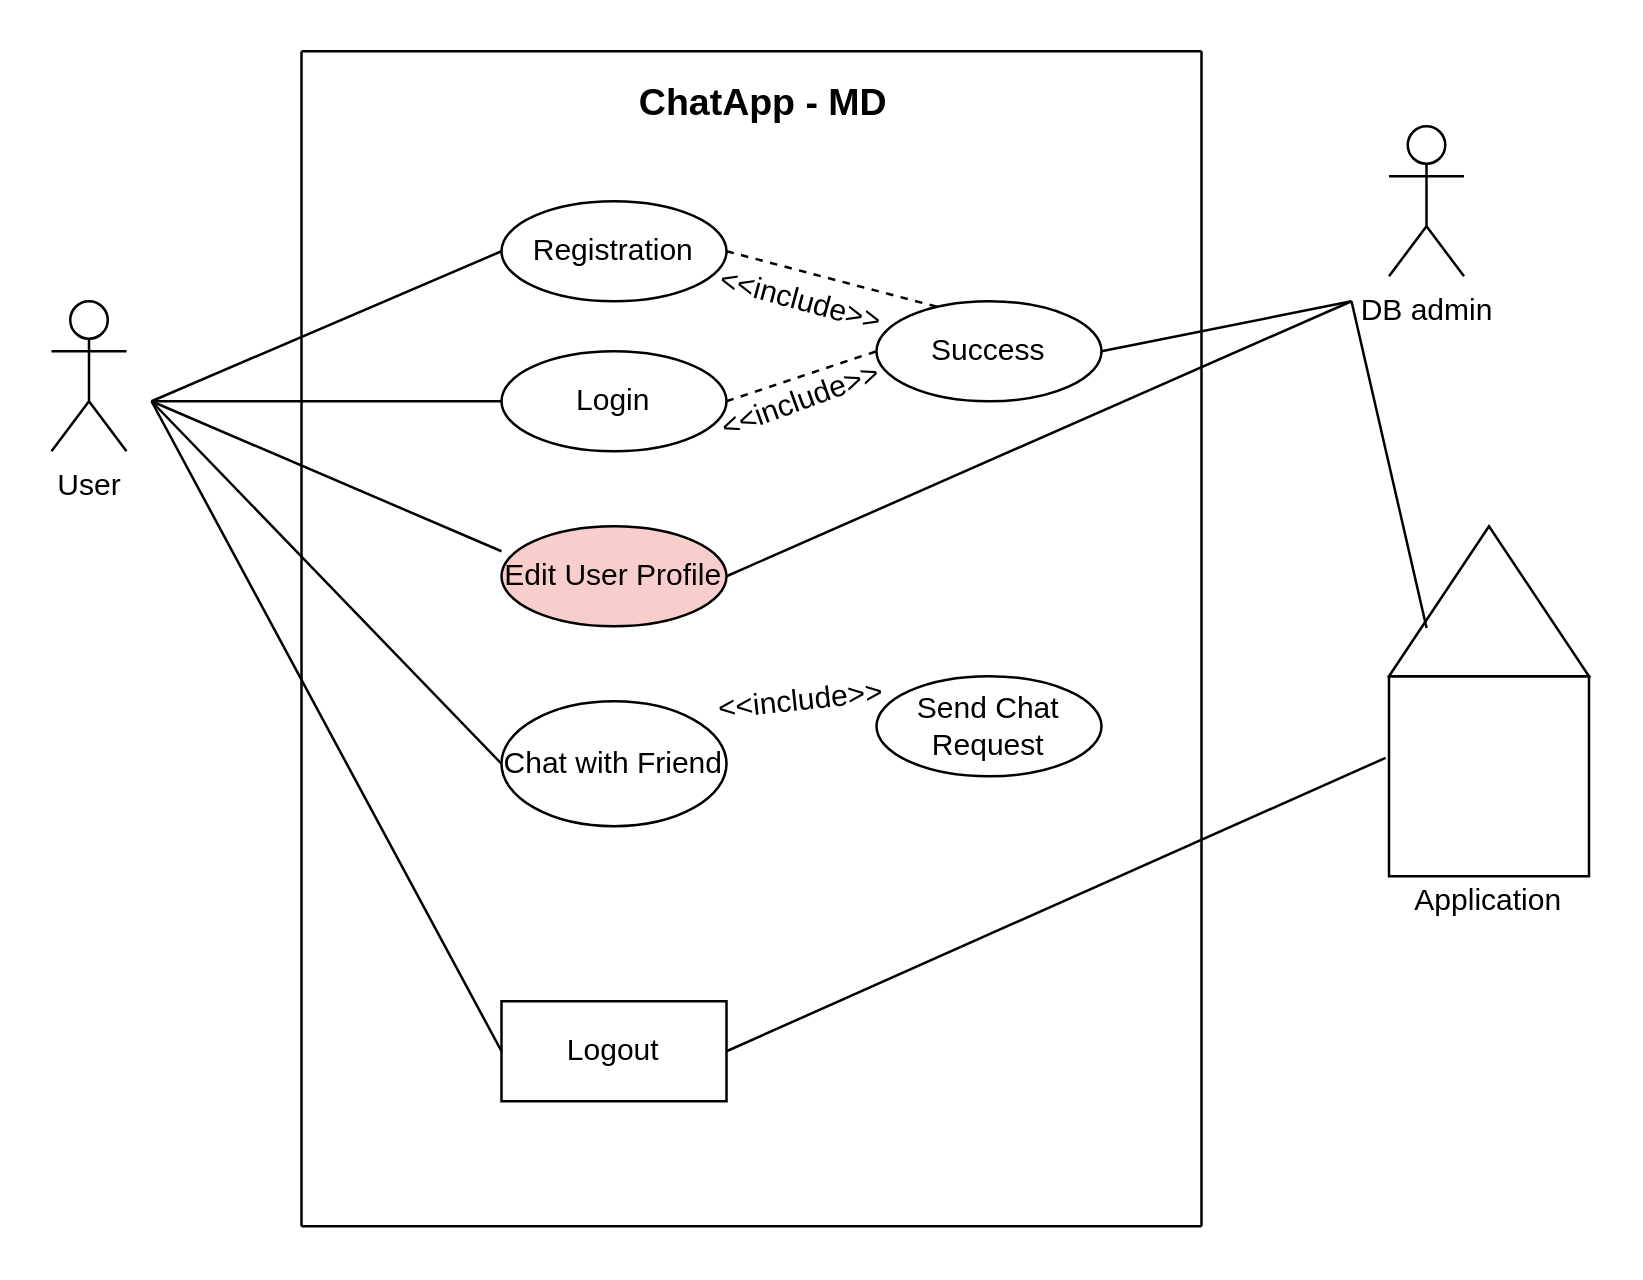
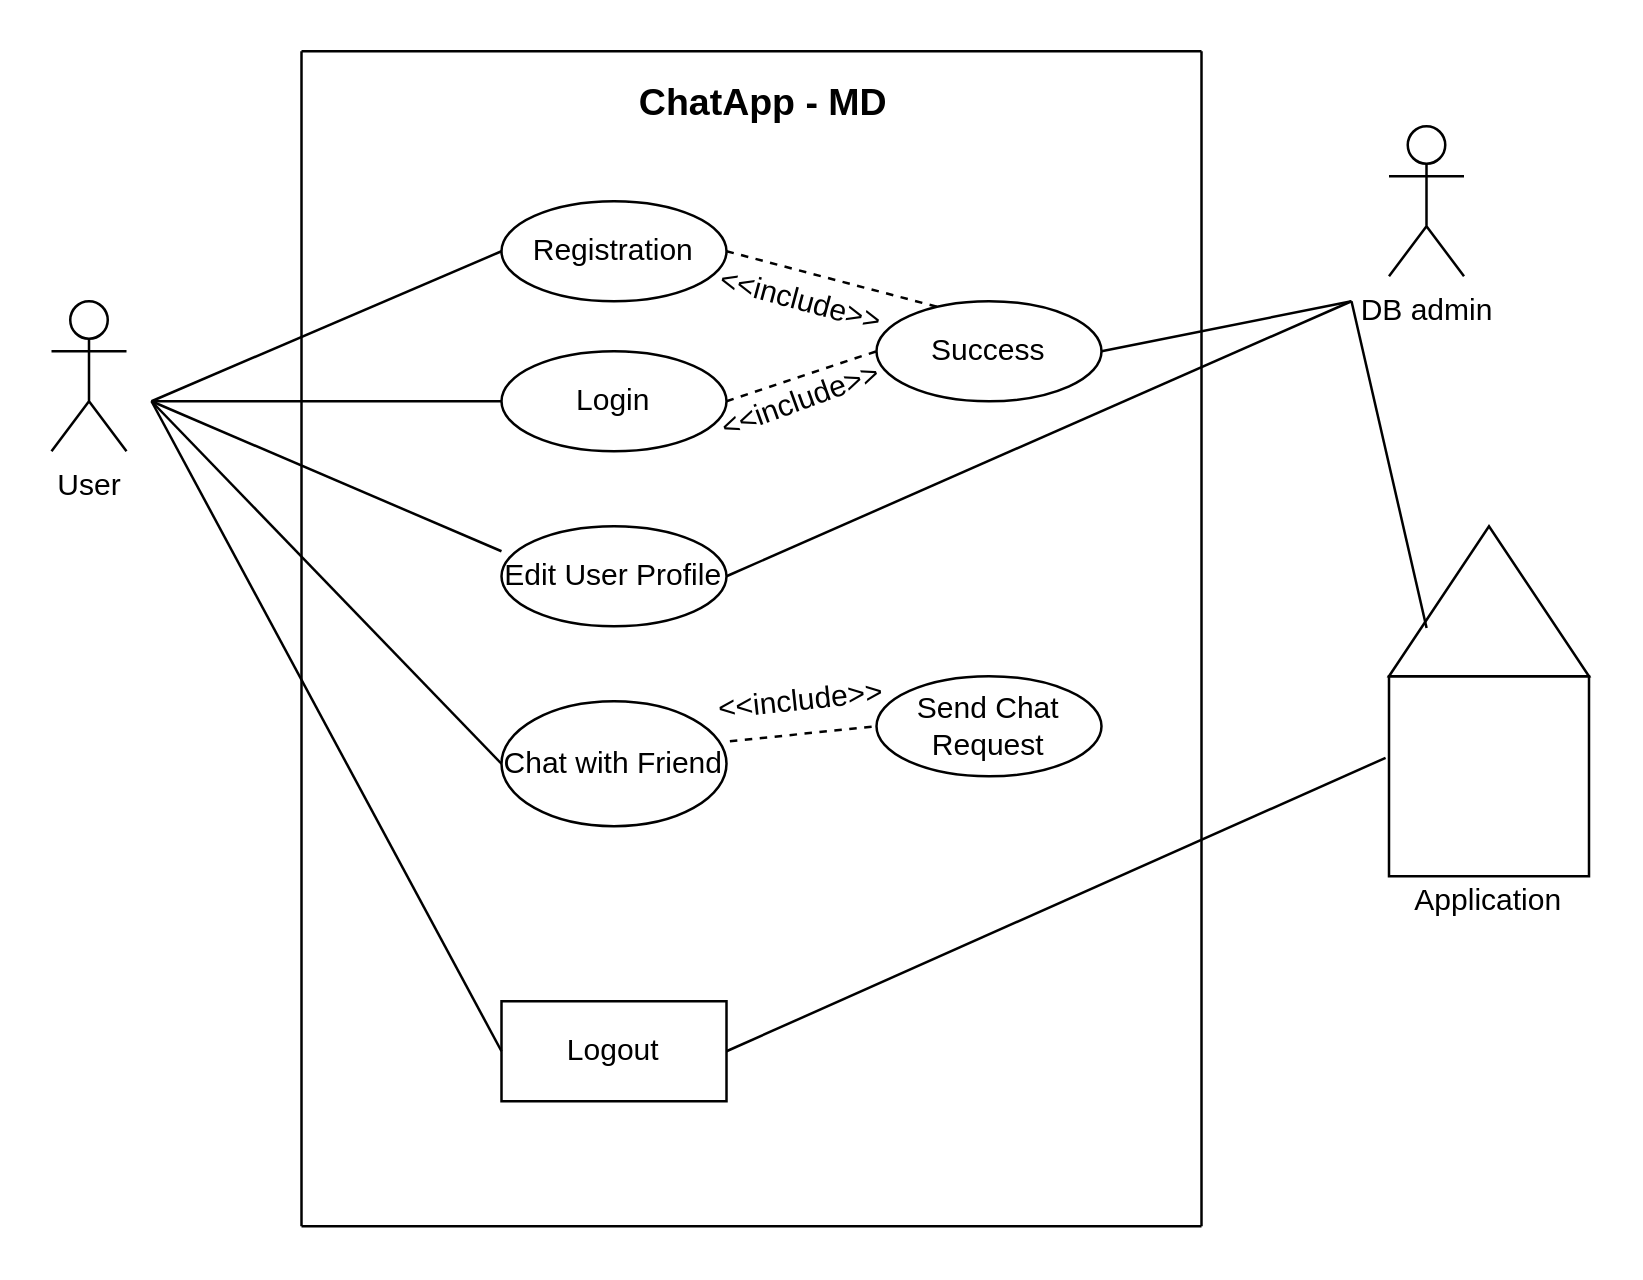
(614, 576) -> (614, 576)
none -> (802, 734)
